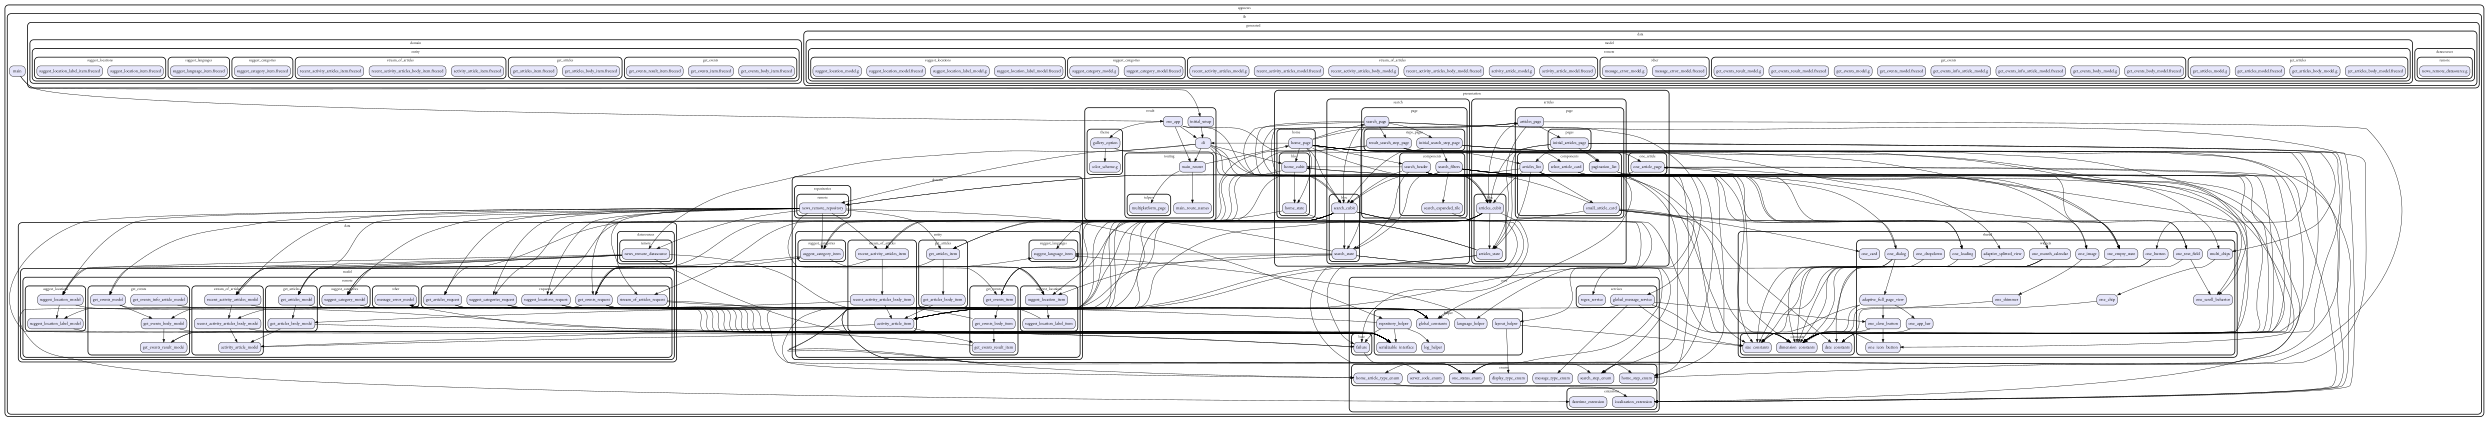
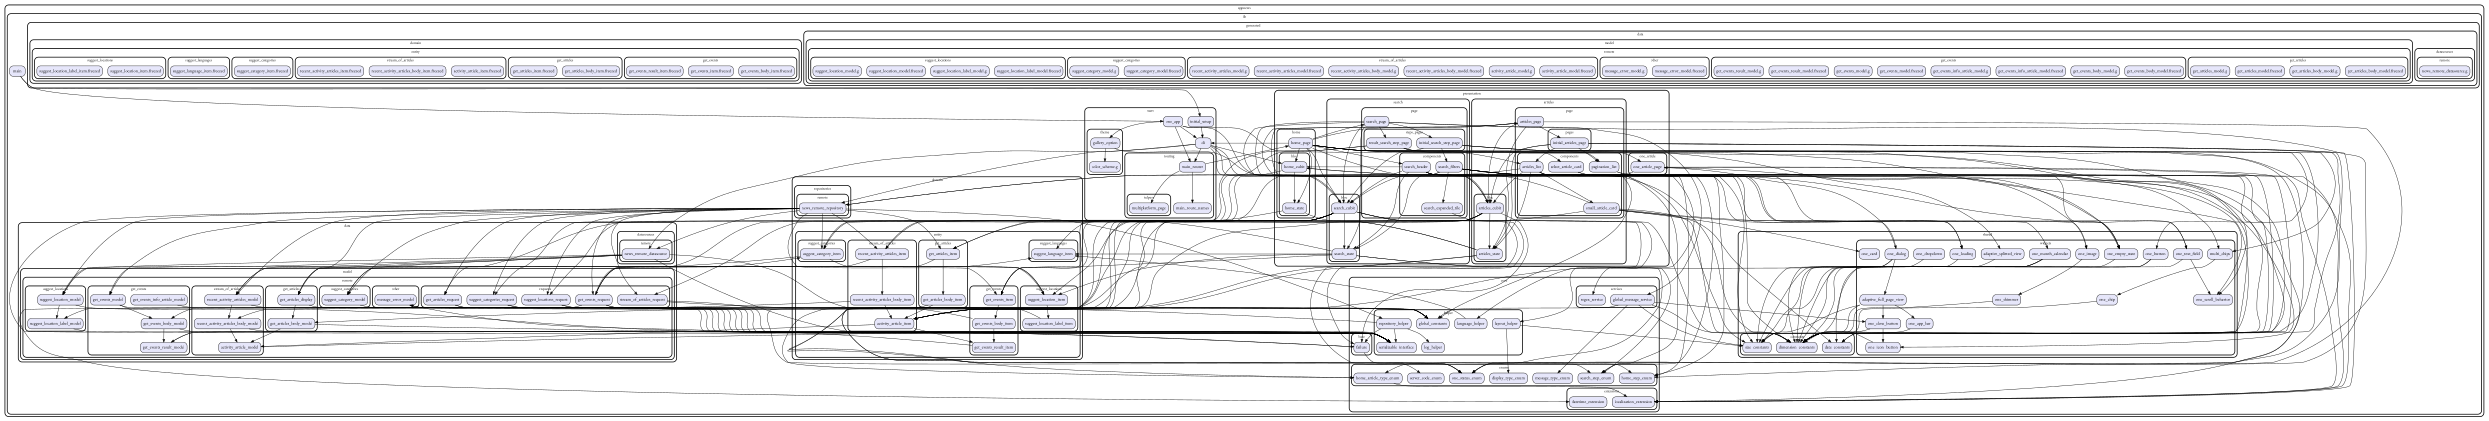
(1150, 111) -> (1150, 111)
(297, 300) -> (296, 300)
